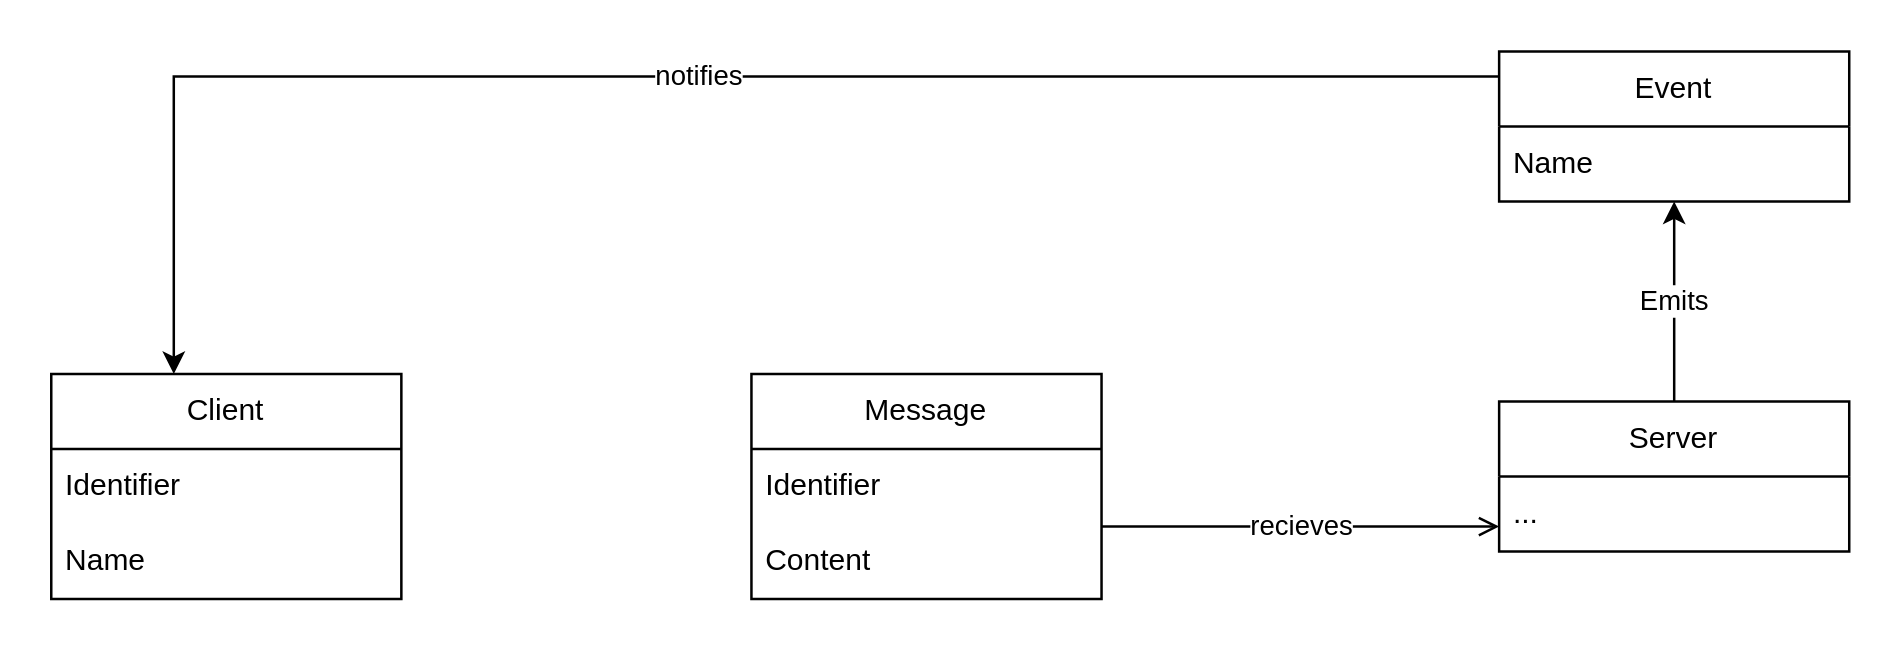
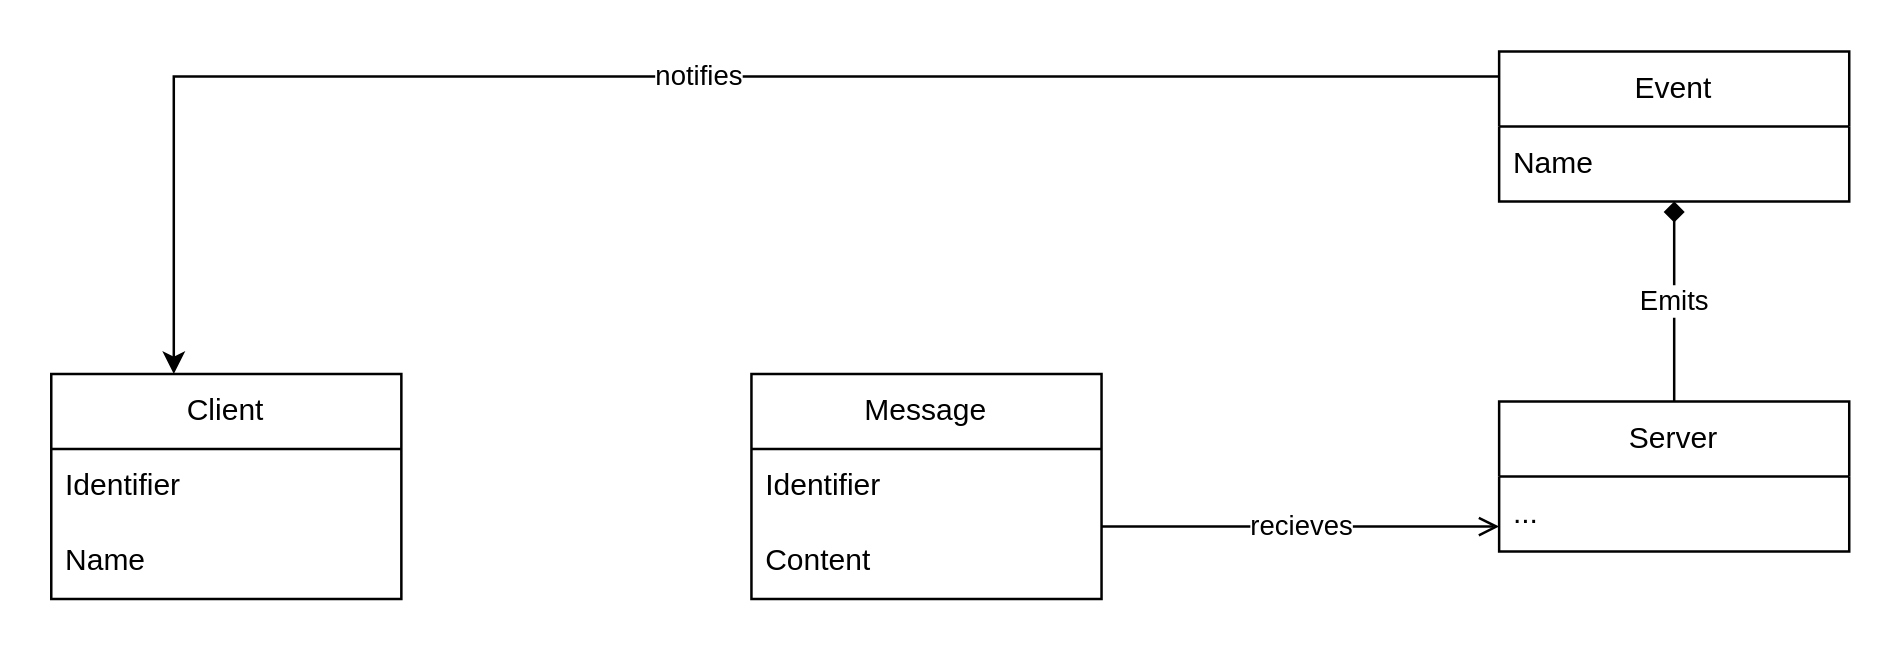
(1674, 220) -> (1674, 222)
